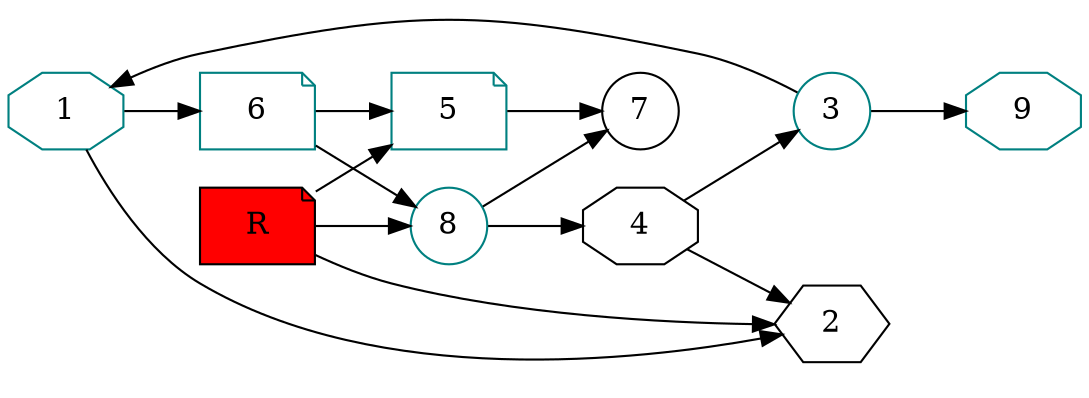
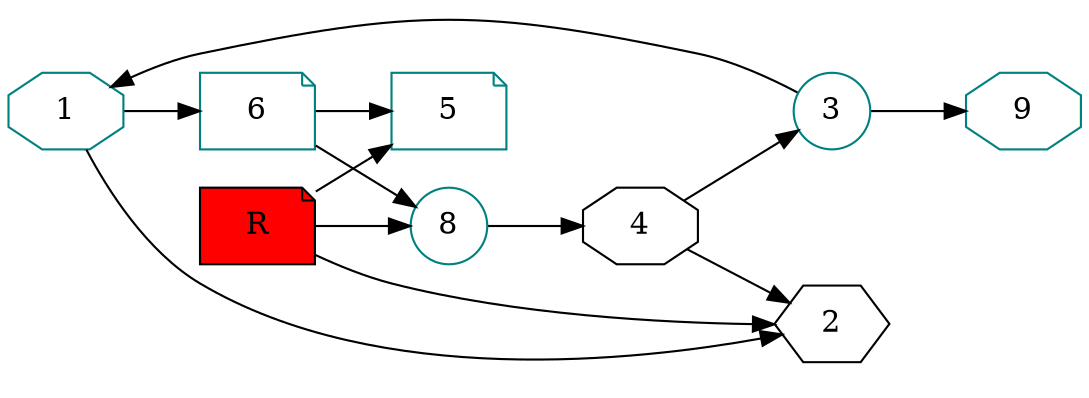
(640, 111) -> none
